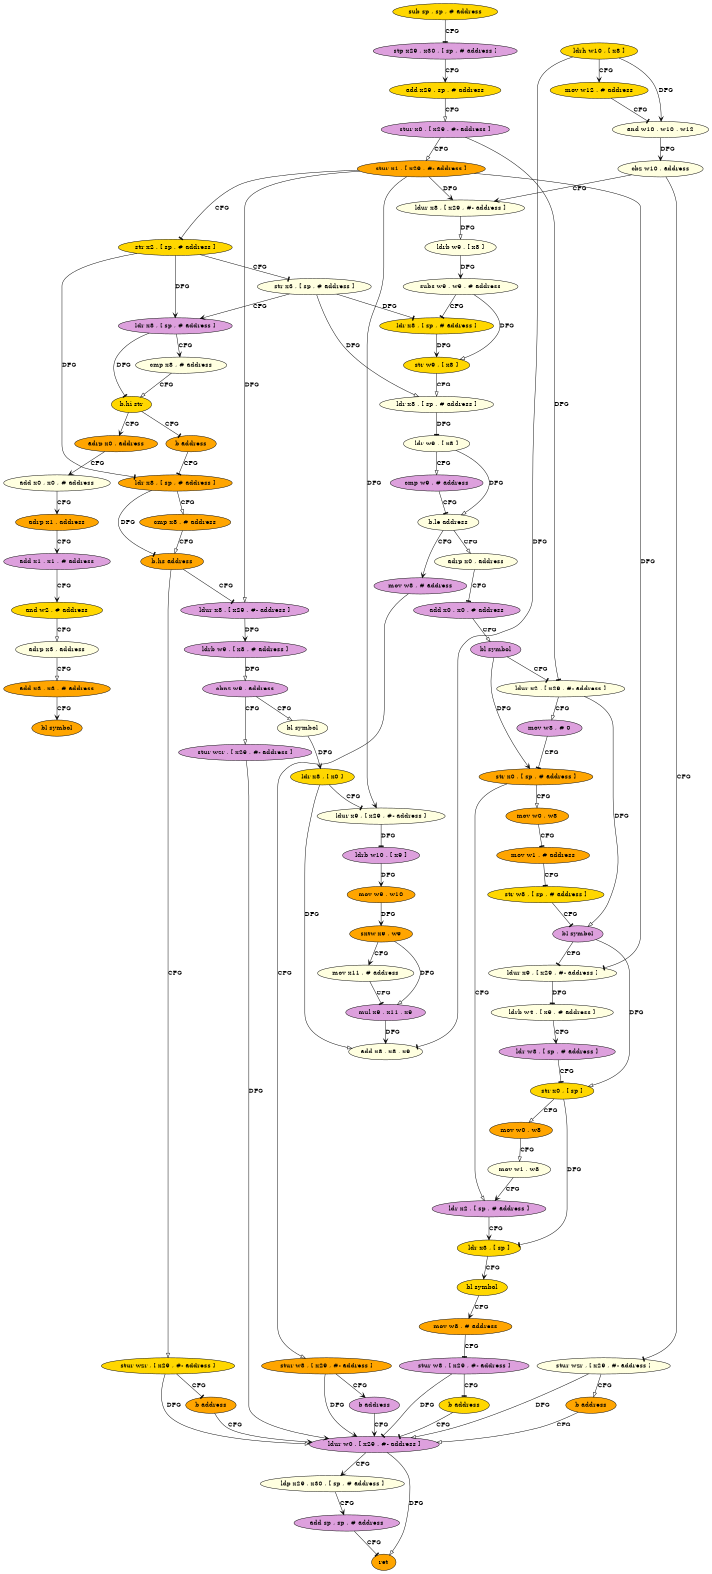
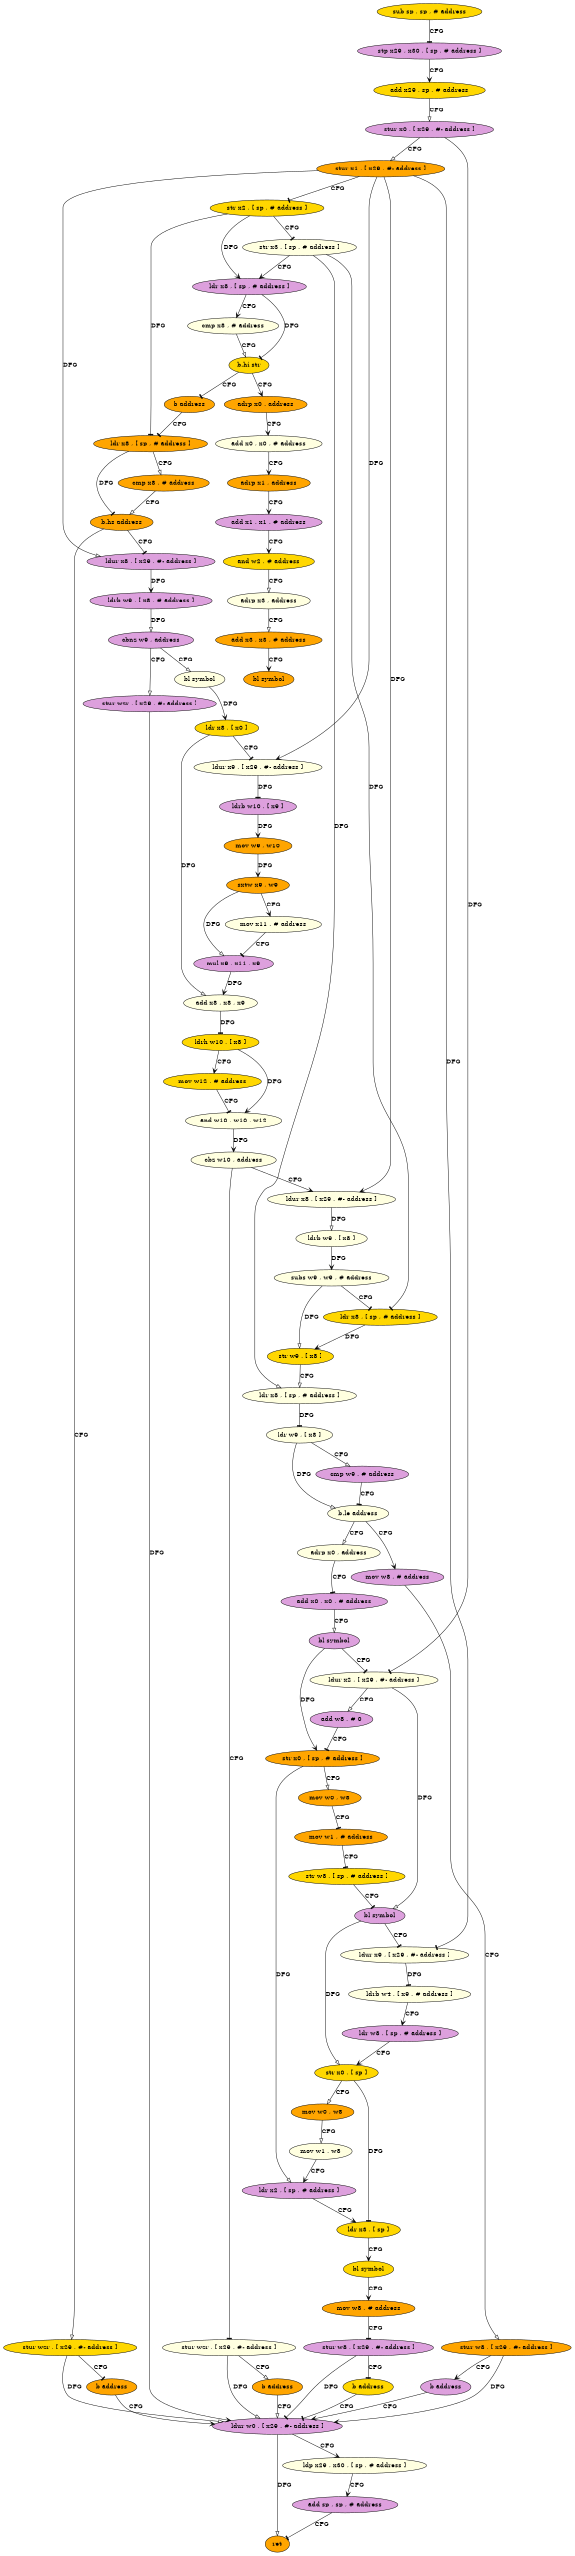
(533, 576) -> (221, 1021)
(549, 728) -> (341, 1719)
(482, 993) -> (283, 1975)
(559, 1070) -> (375, 2052)
